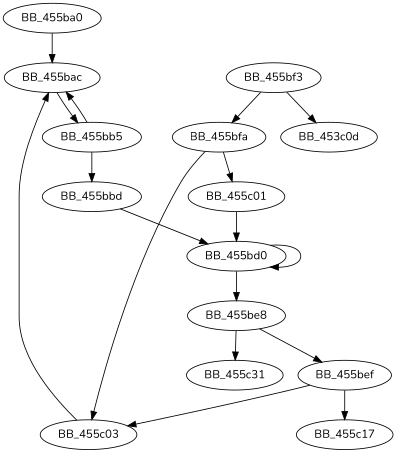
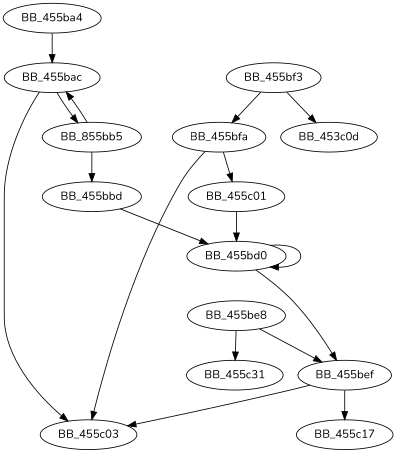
(52, 18) -> (52, 18)
(92, 137) -> (92, 137)
(19, 267) -> (4, 260)
(236, 282) -> (299, 307)
